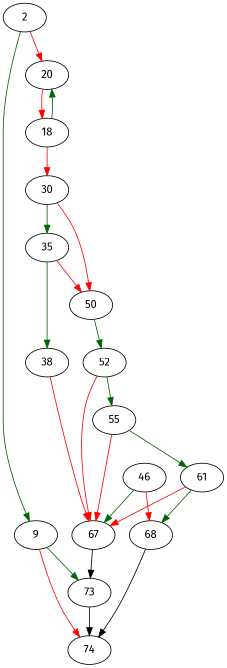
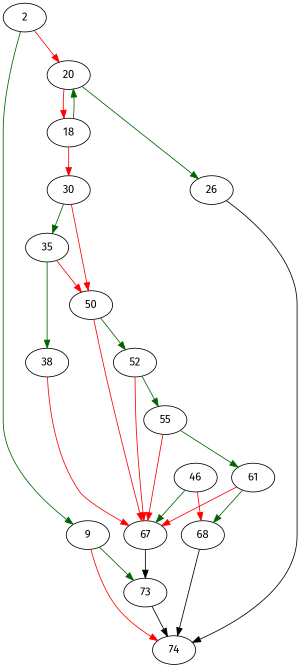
none -> (212, 190)
none -> (116, 417)
